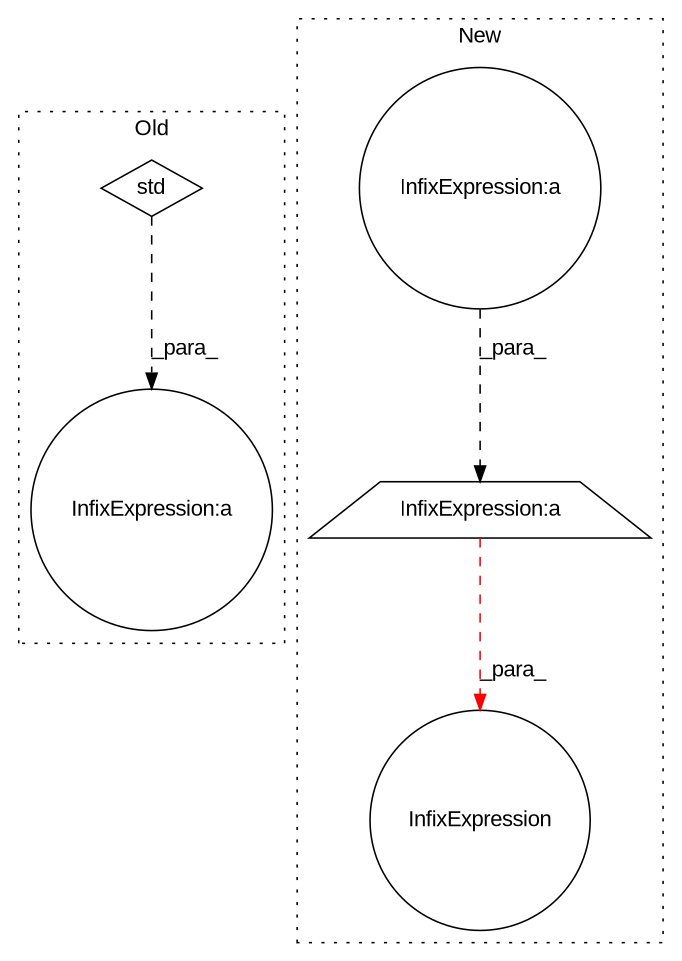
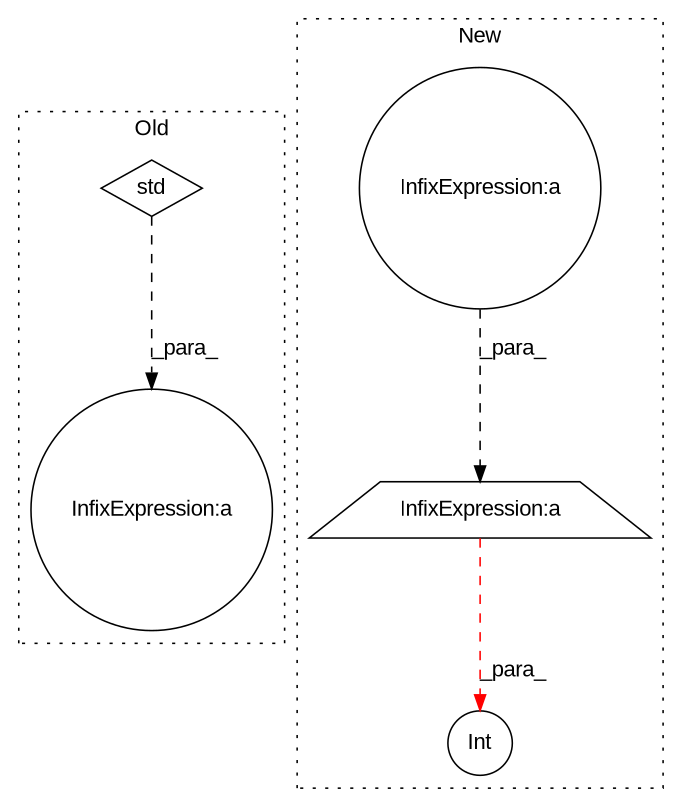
(480, 820) -> (480, 743)
